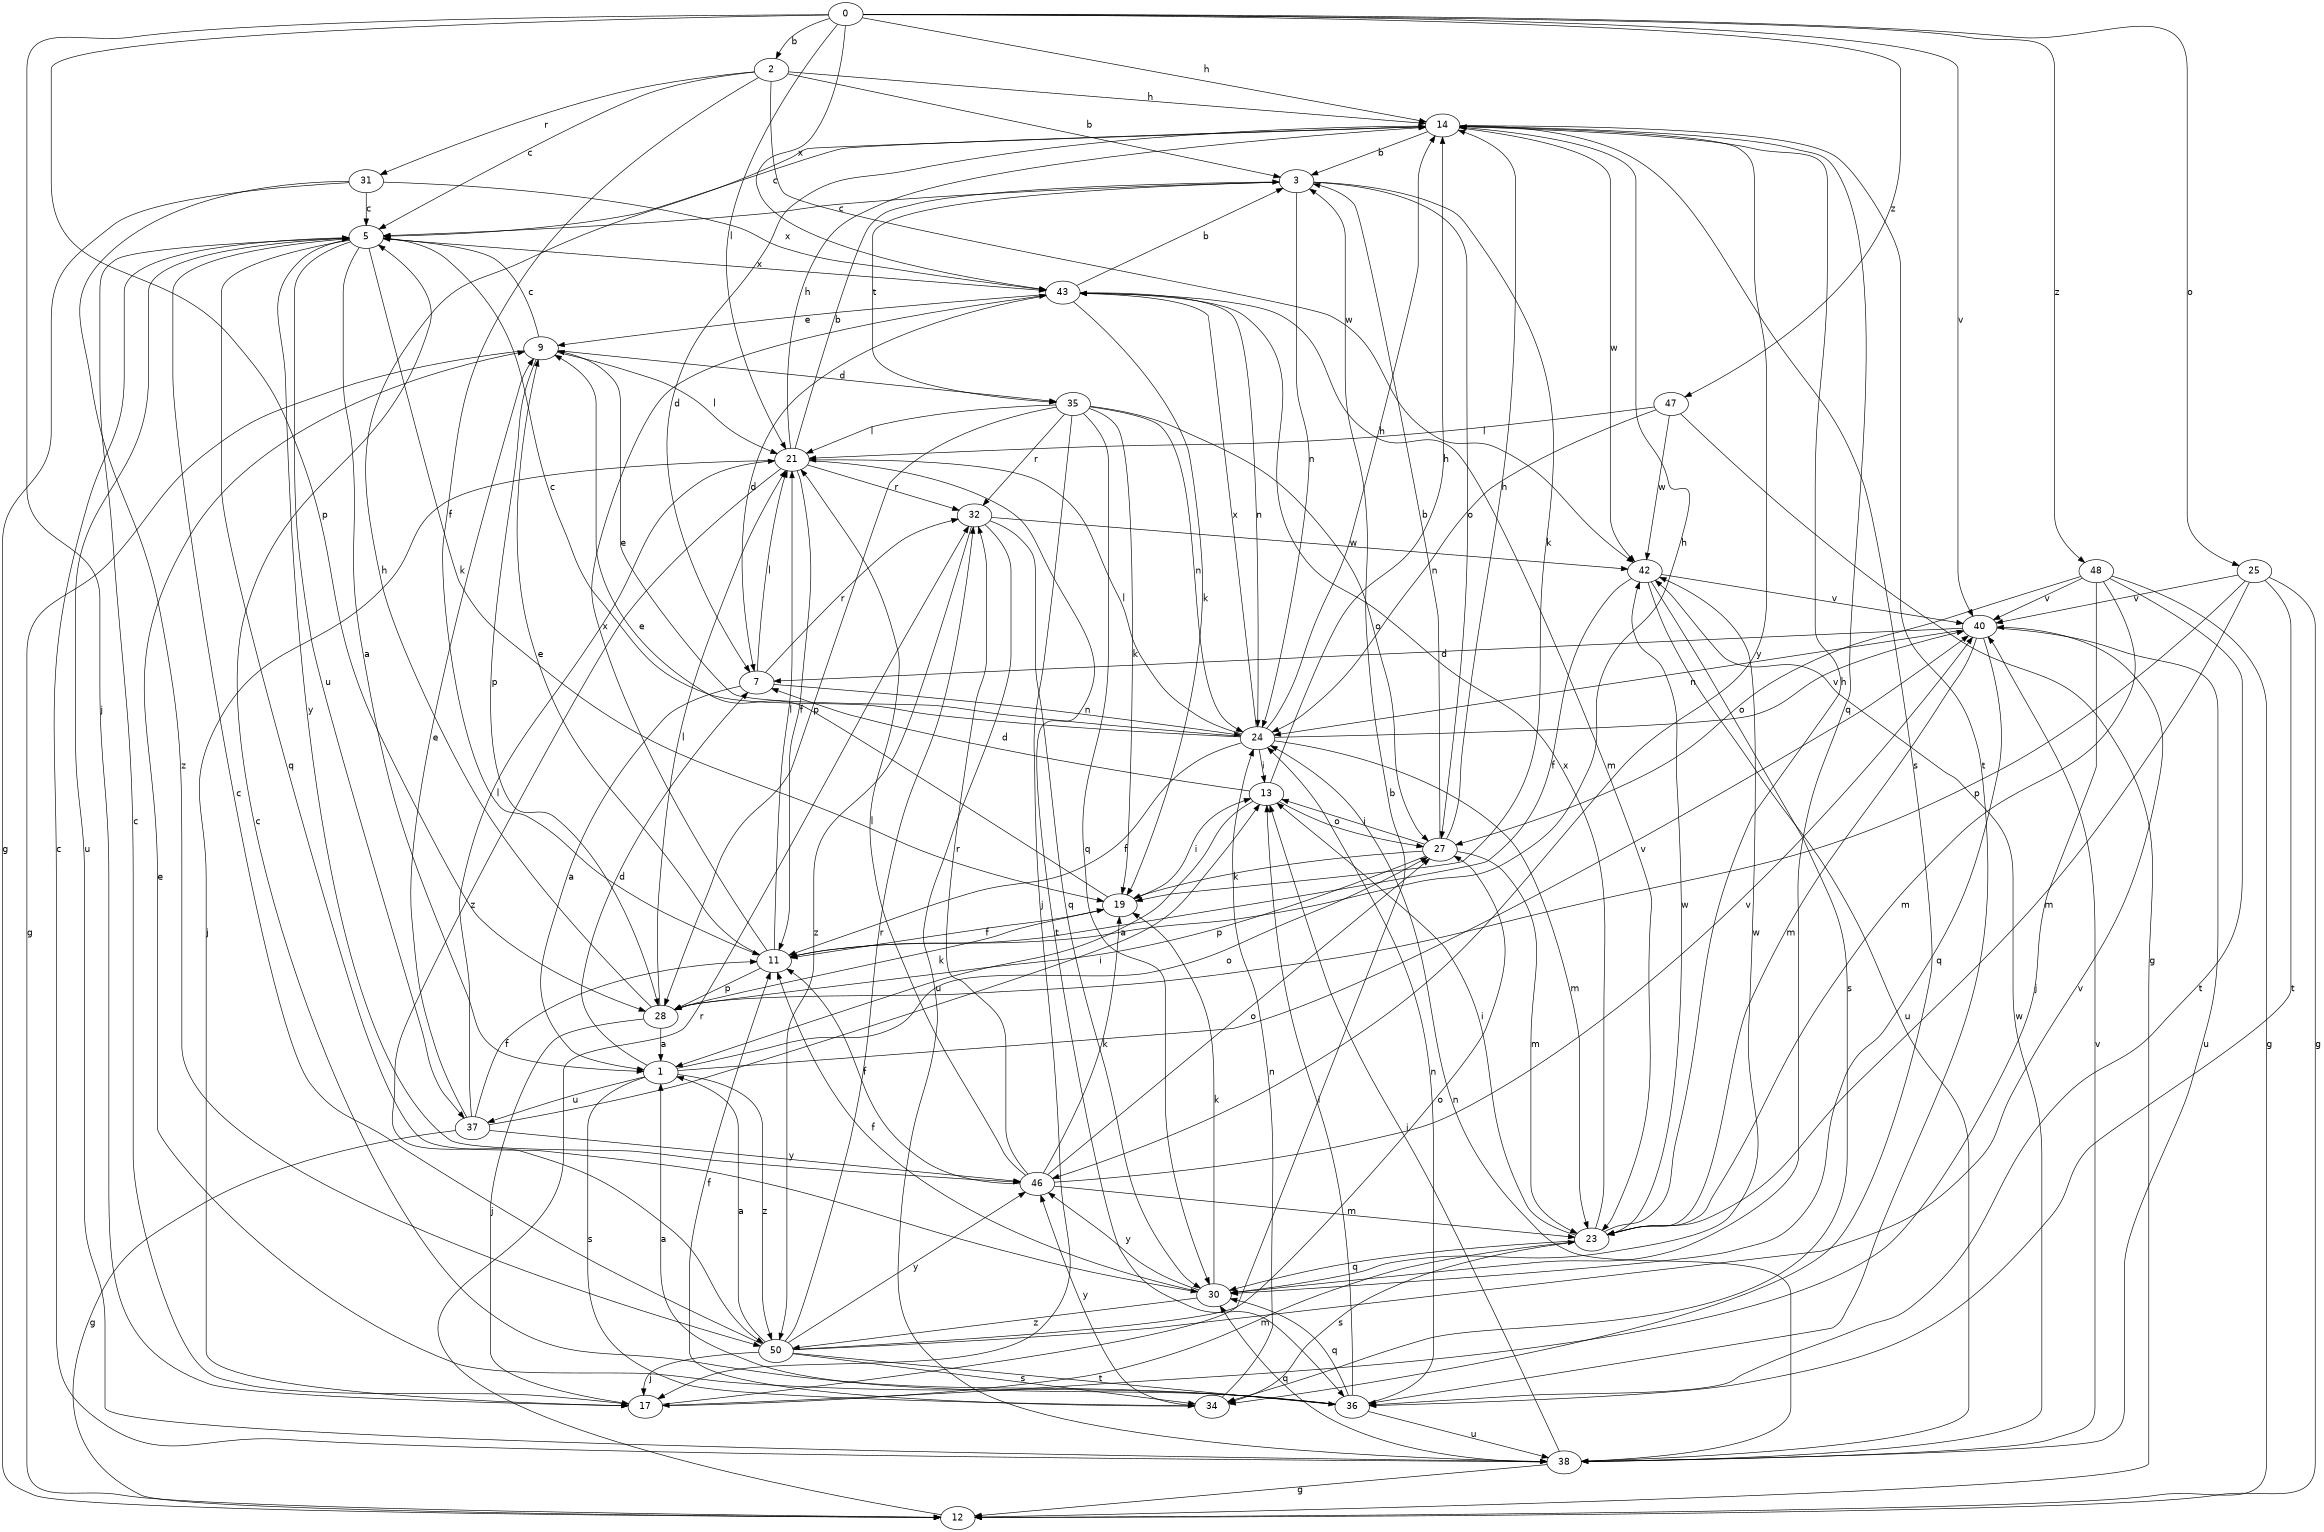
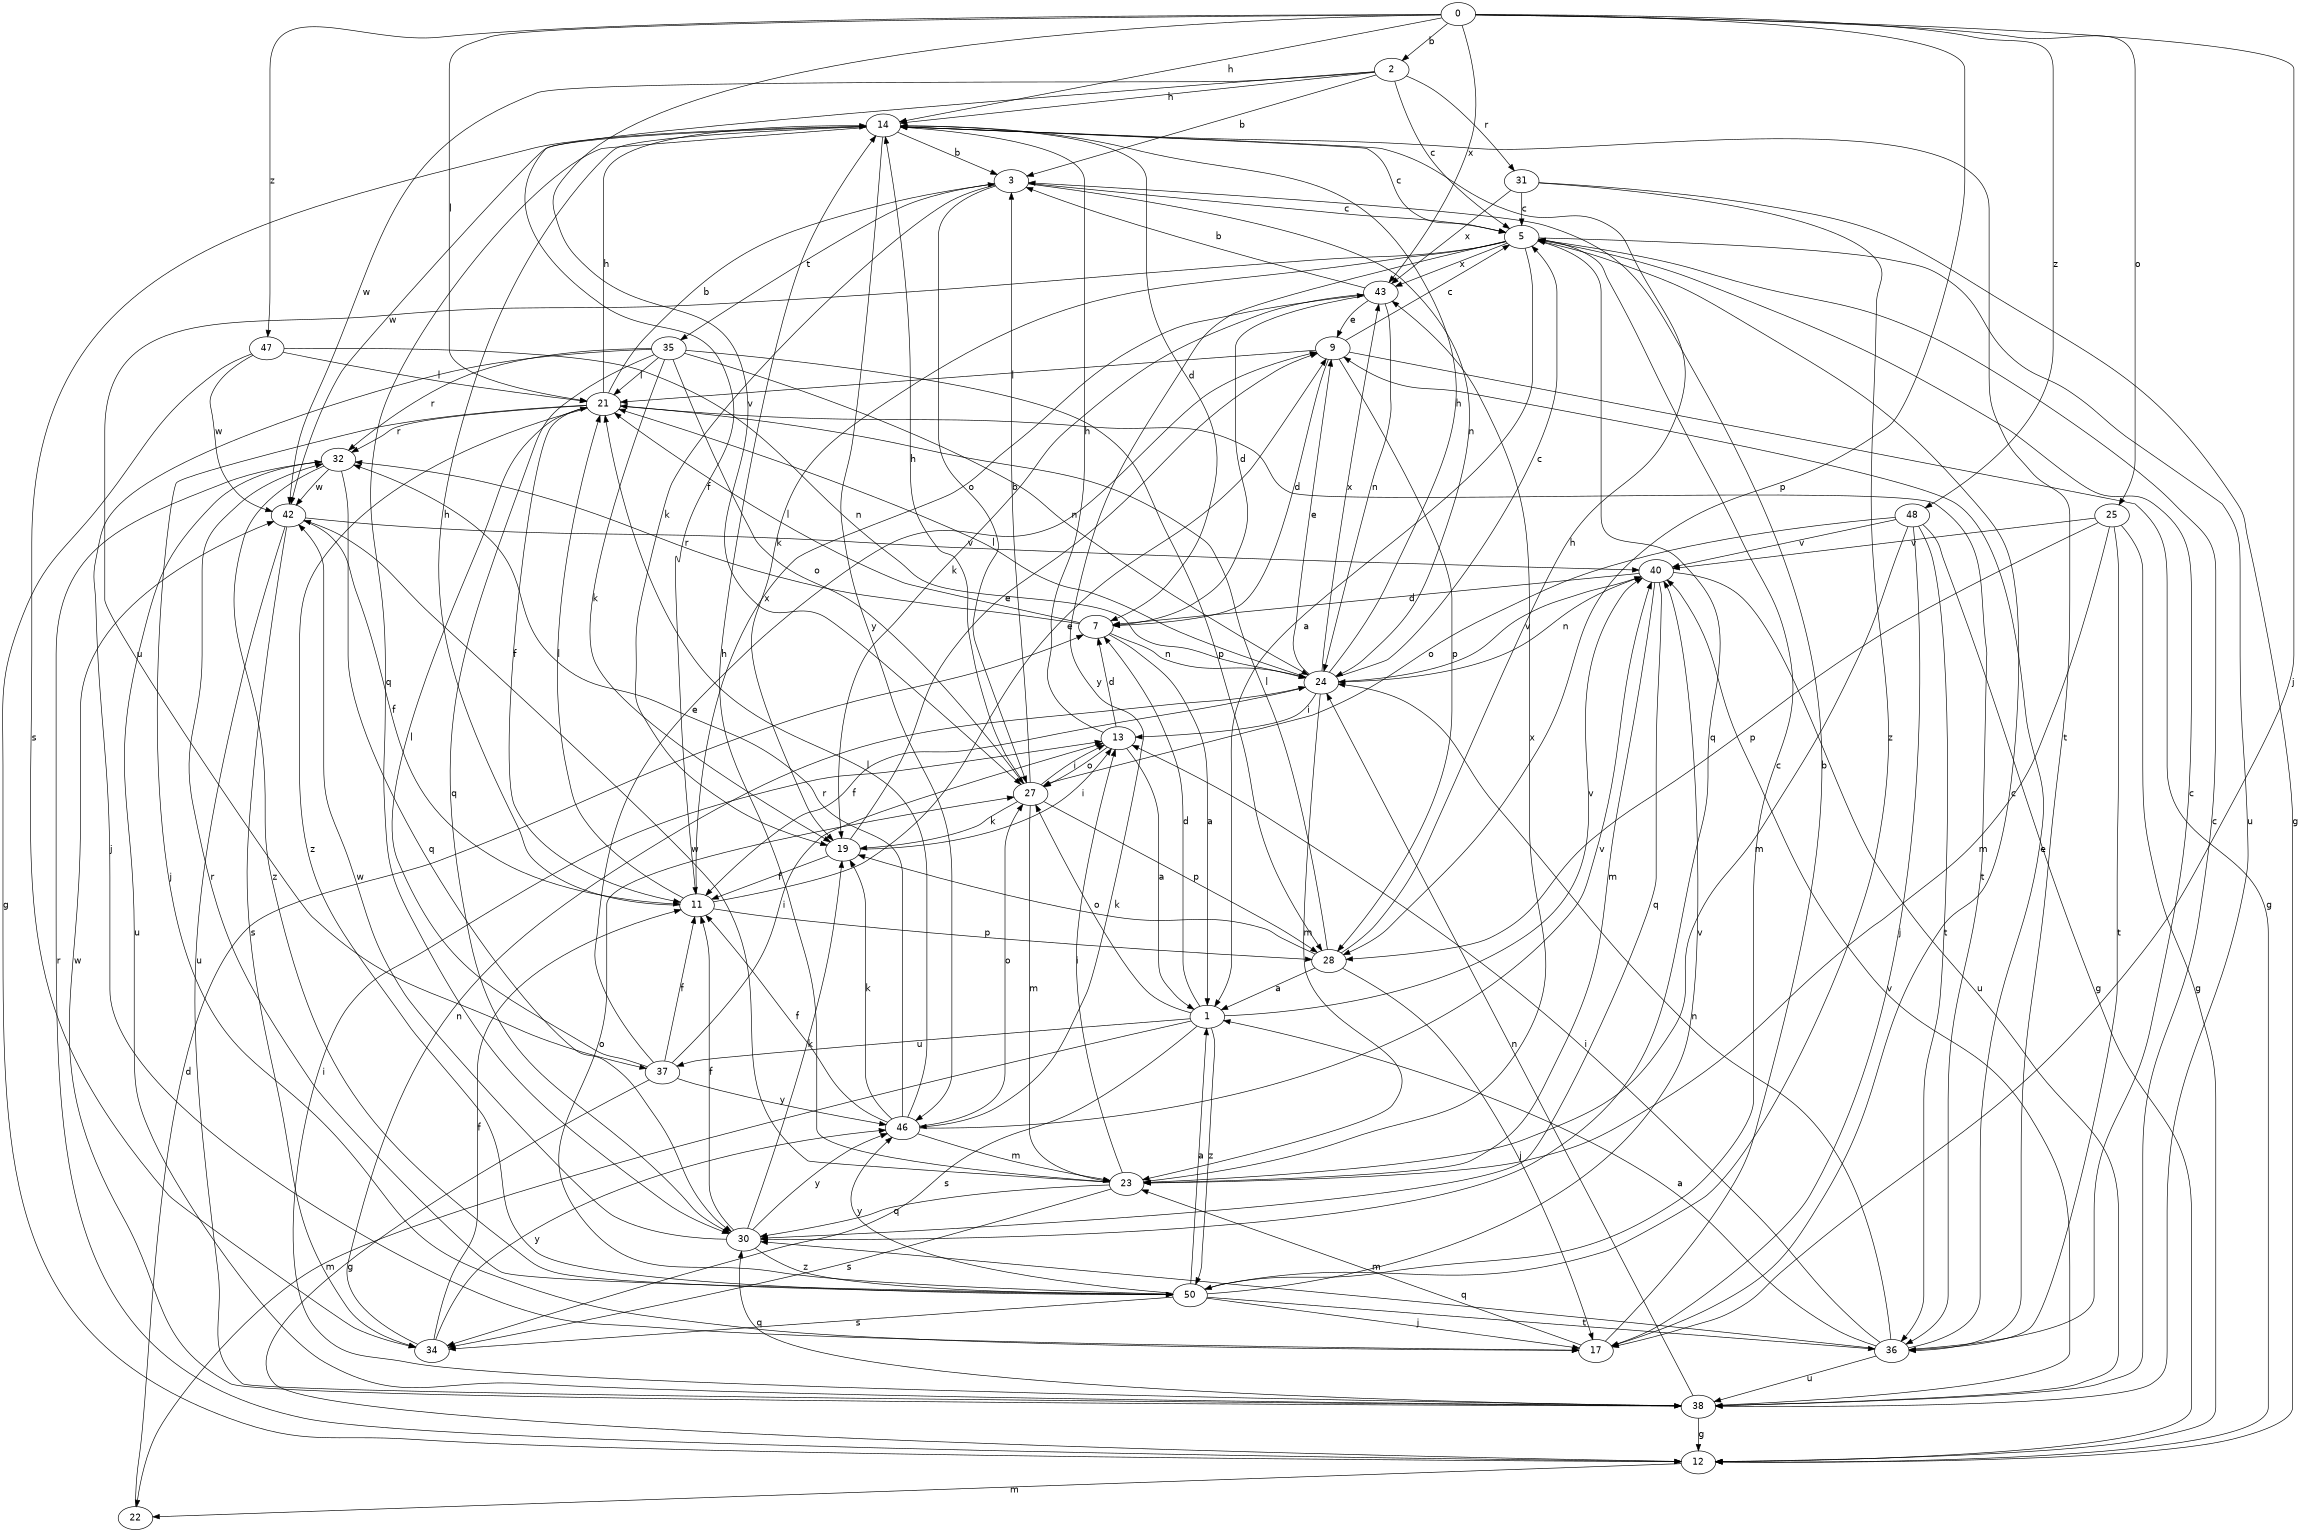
(1685, 29) -> (553, 199)
(804, 376) -> (1276, 545)
(1531, 590) -> none
none -> (136, 1518)
